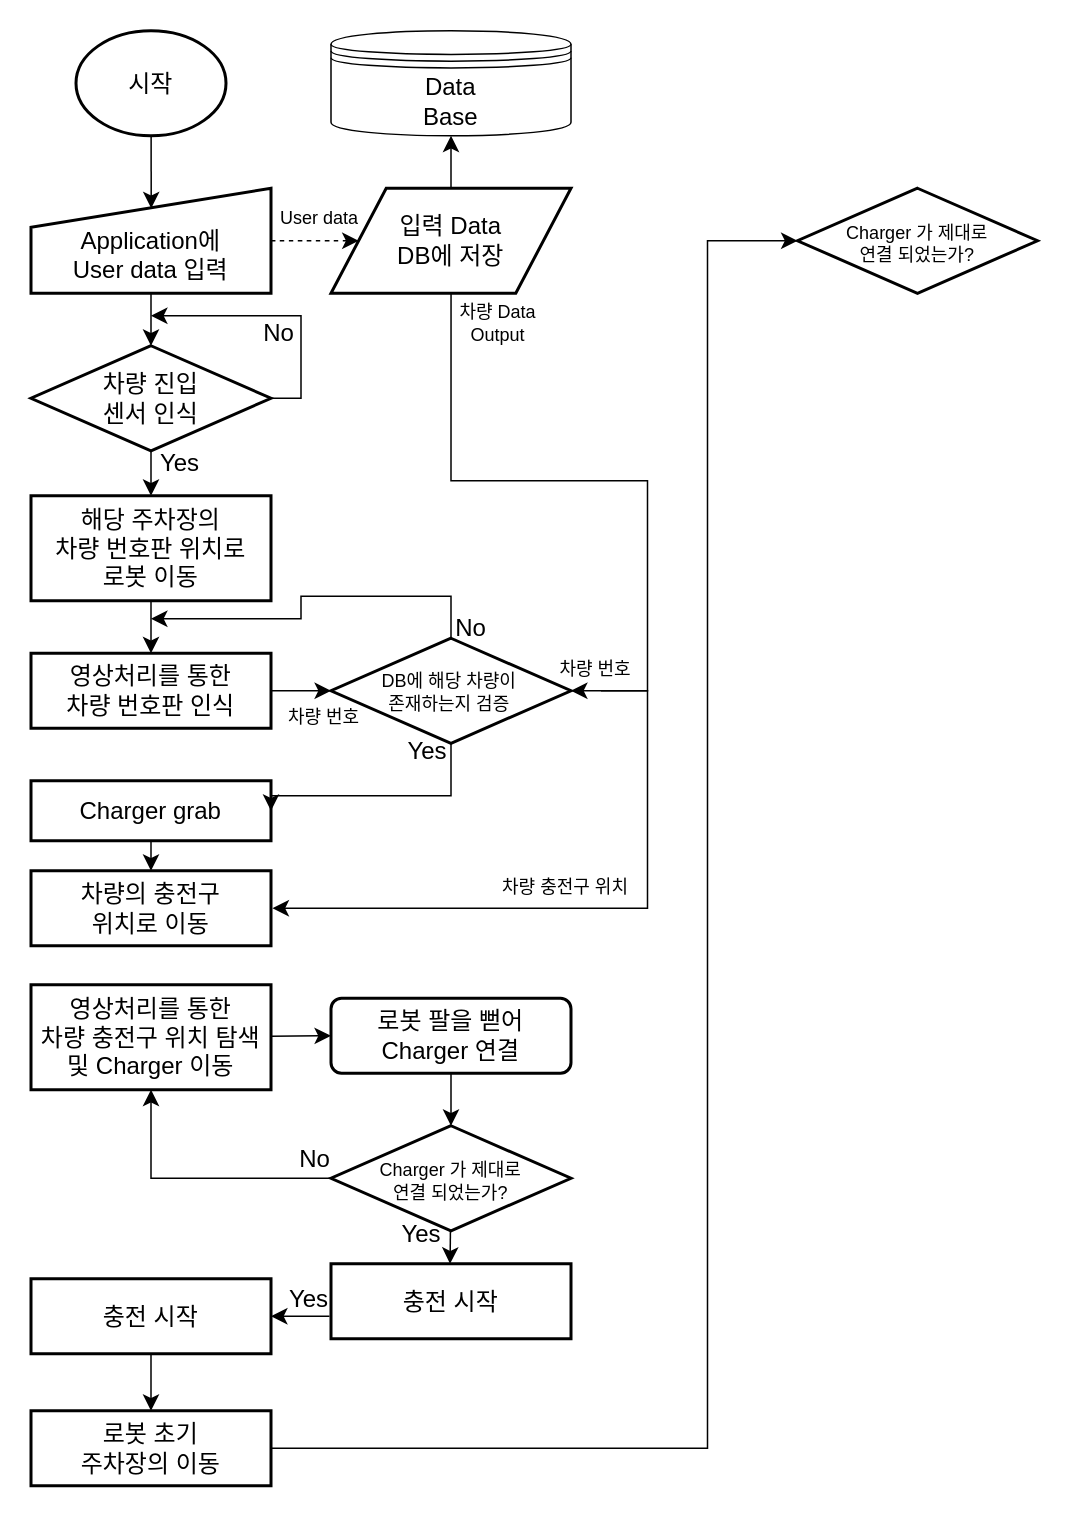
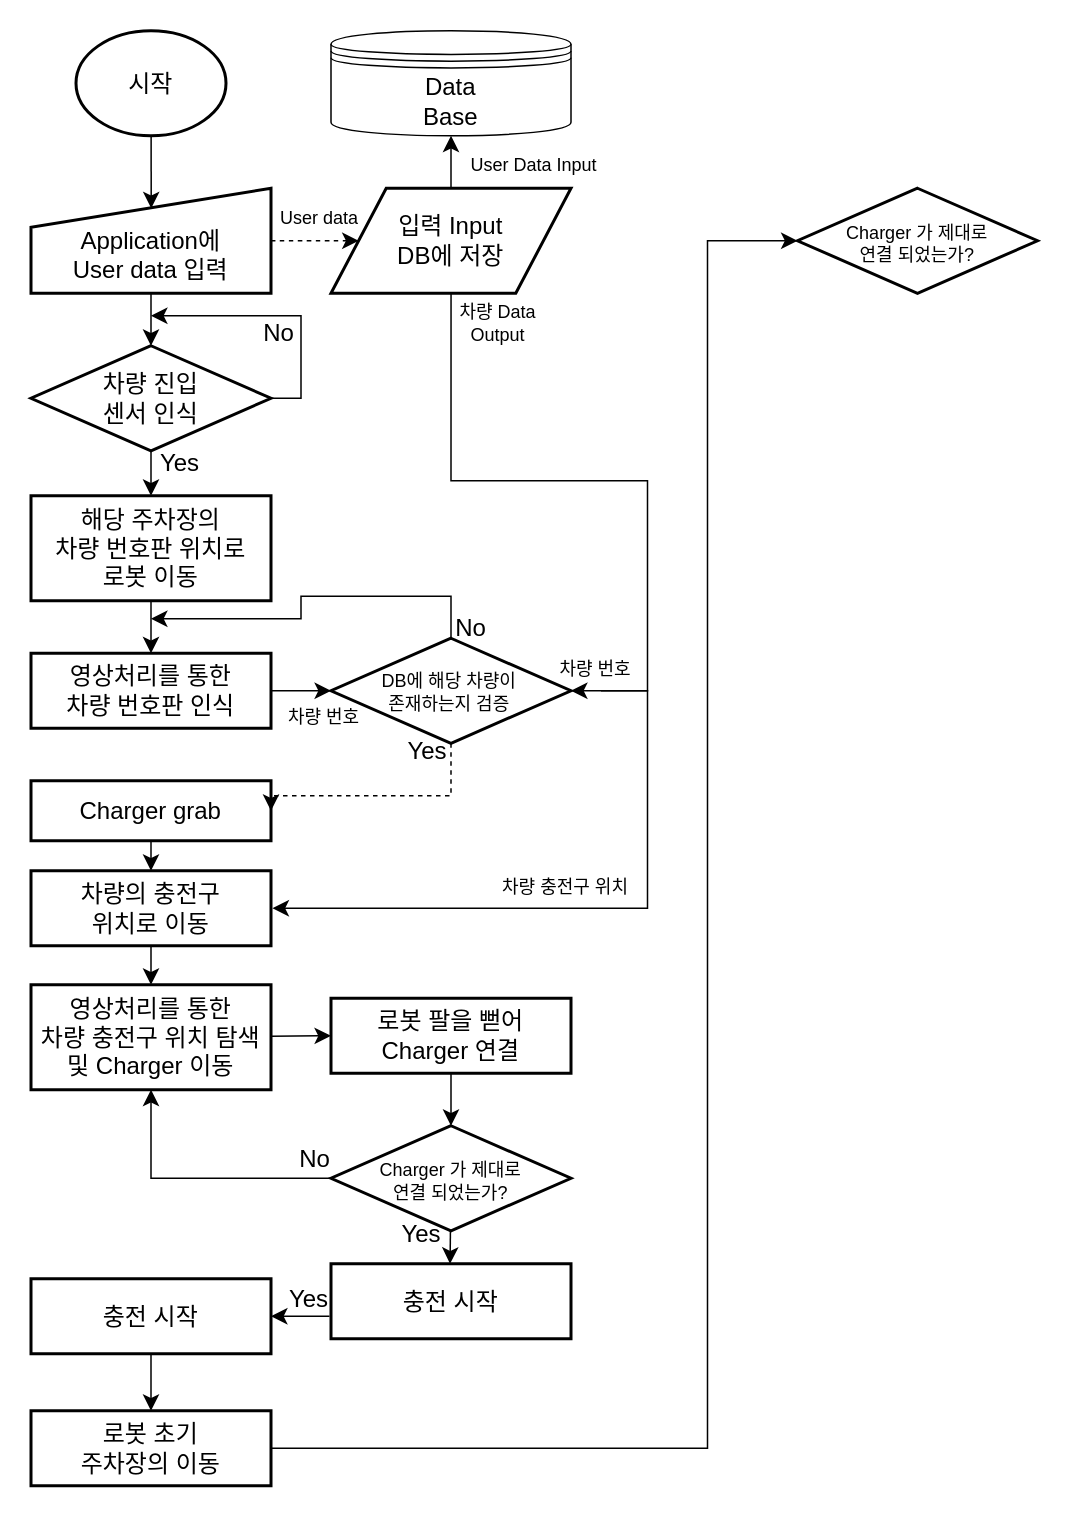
none -> (533, 166)
(451, 241) -> (451, 241)
(385, 796) -> (385, 796)
none -> (151, 960)
(451, 1036) -> (451, 1036)
